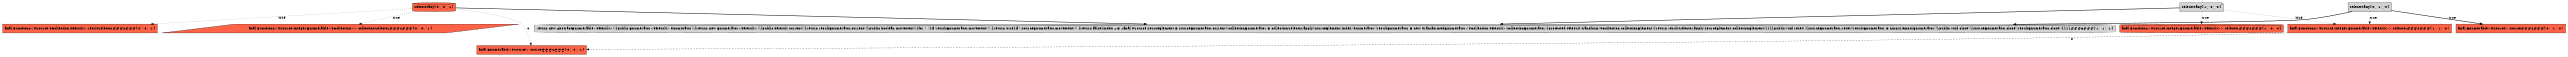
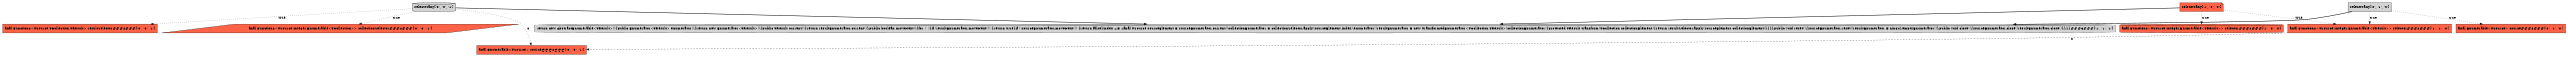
(434, 7) -> (434, 7)
(2202, 7) -> (2202, 7)
(2436, 17) -> (2436, 17)
